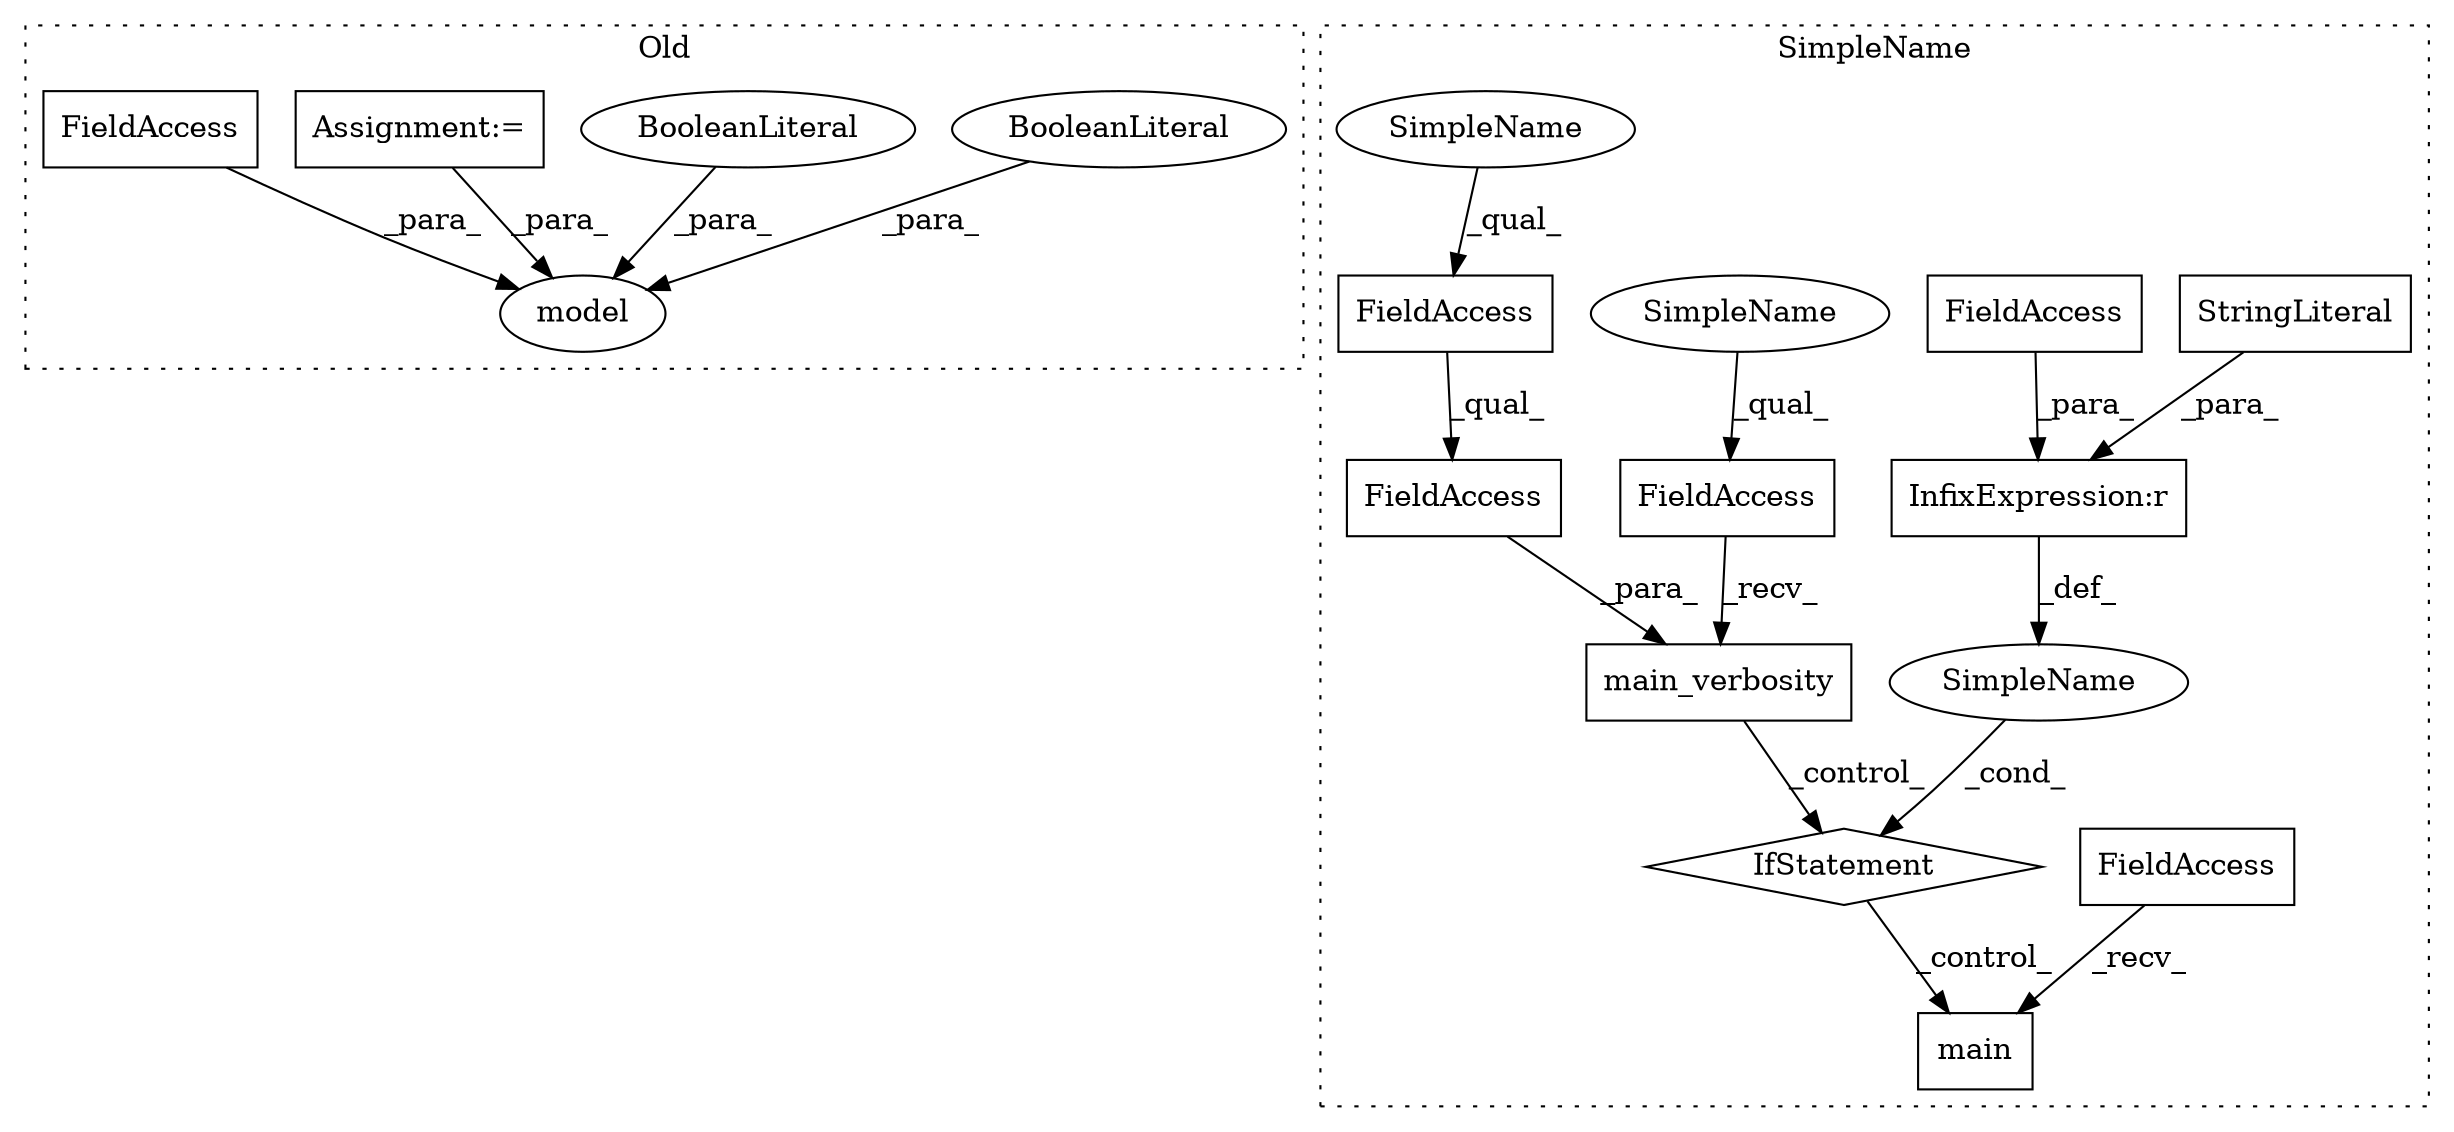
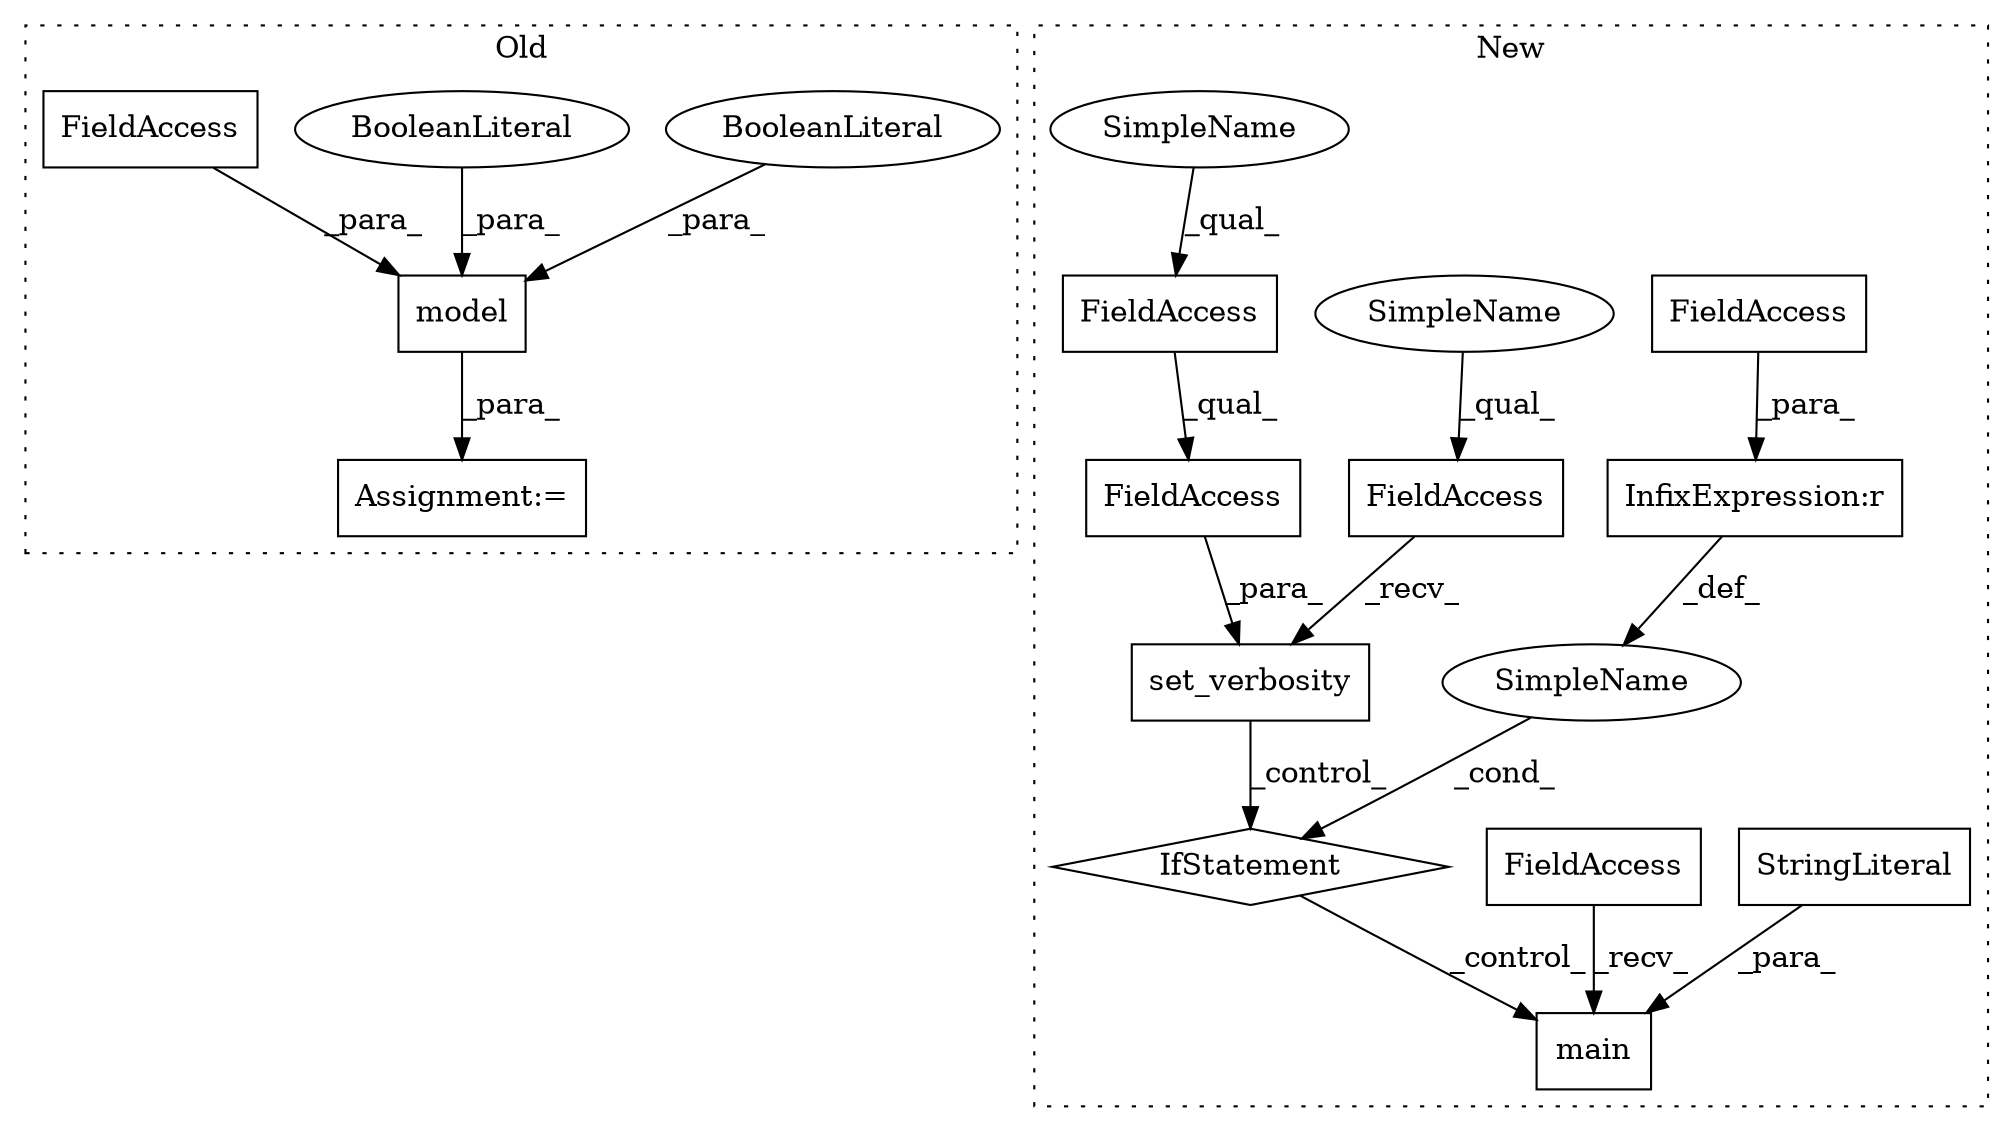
(1875, 50) -> (1511, 50)
(495, 214) -> (462, 395)
(583, 314) -> (462, 314)
(2176, 400) -> (1733, 953)
(1719, 682) -> (1250, 682)
